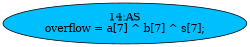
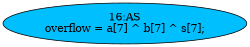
(125, 23) -> (125, 23)
